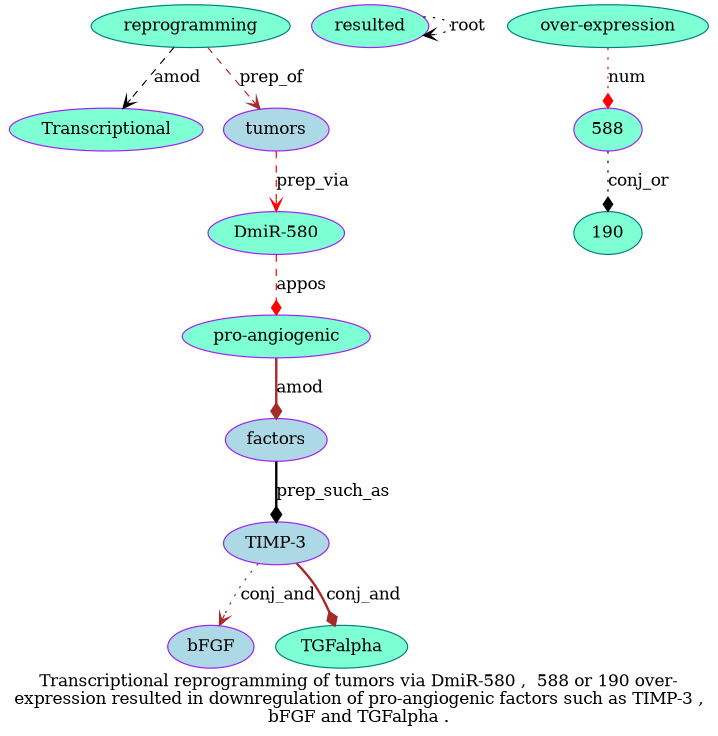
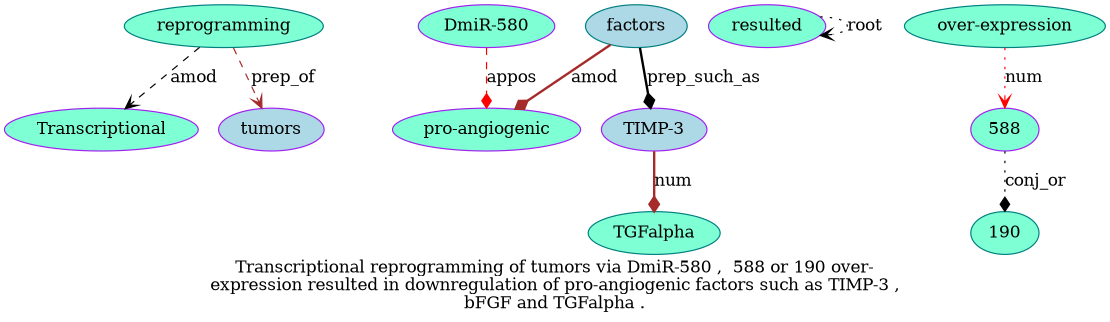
(608, 71) -> (1005, 72)
(276, 175) -> none
(276, 381) -> (569, 73)
(276, 440) -> (636, 26)
(364, 595) -> (673, 181)
(211, 647) -> none
